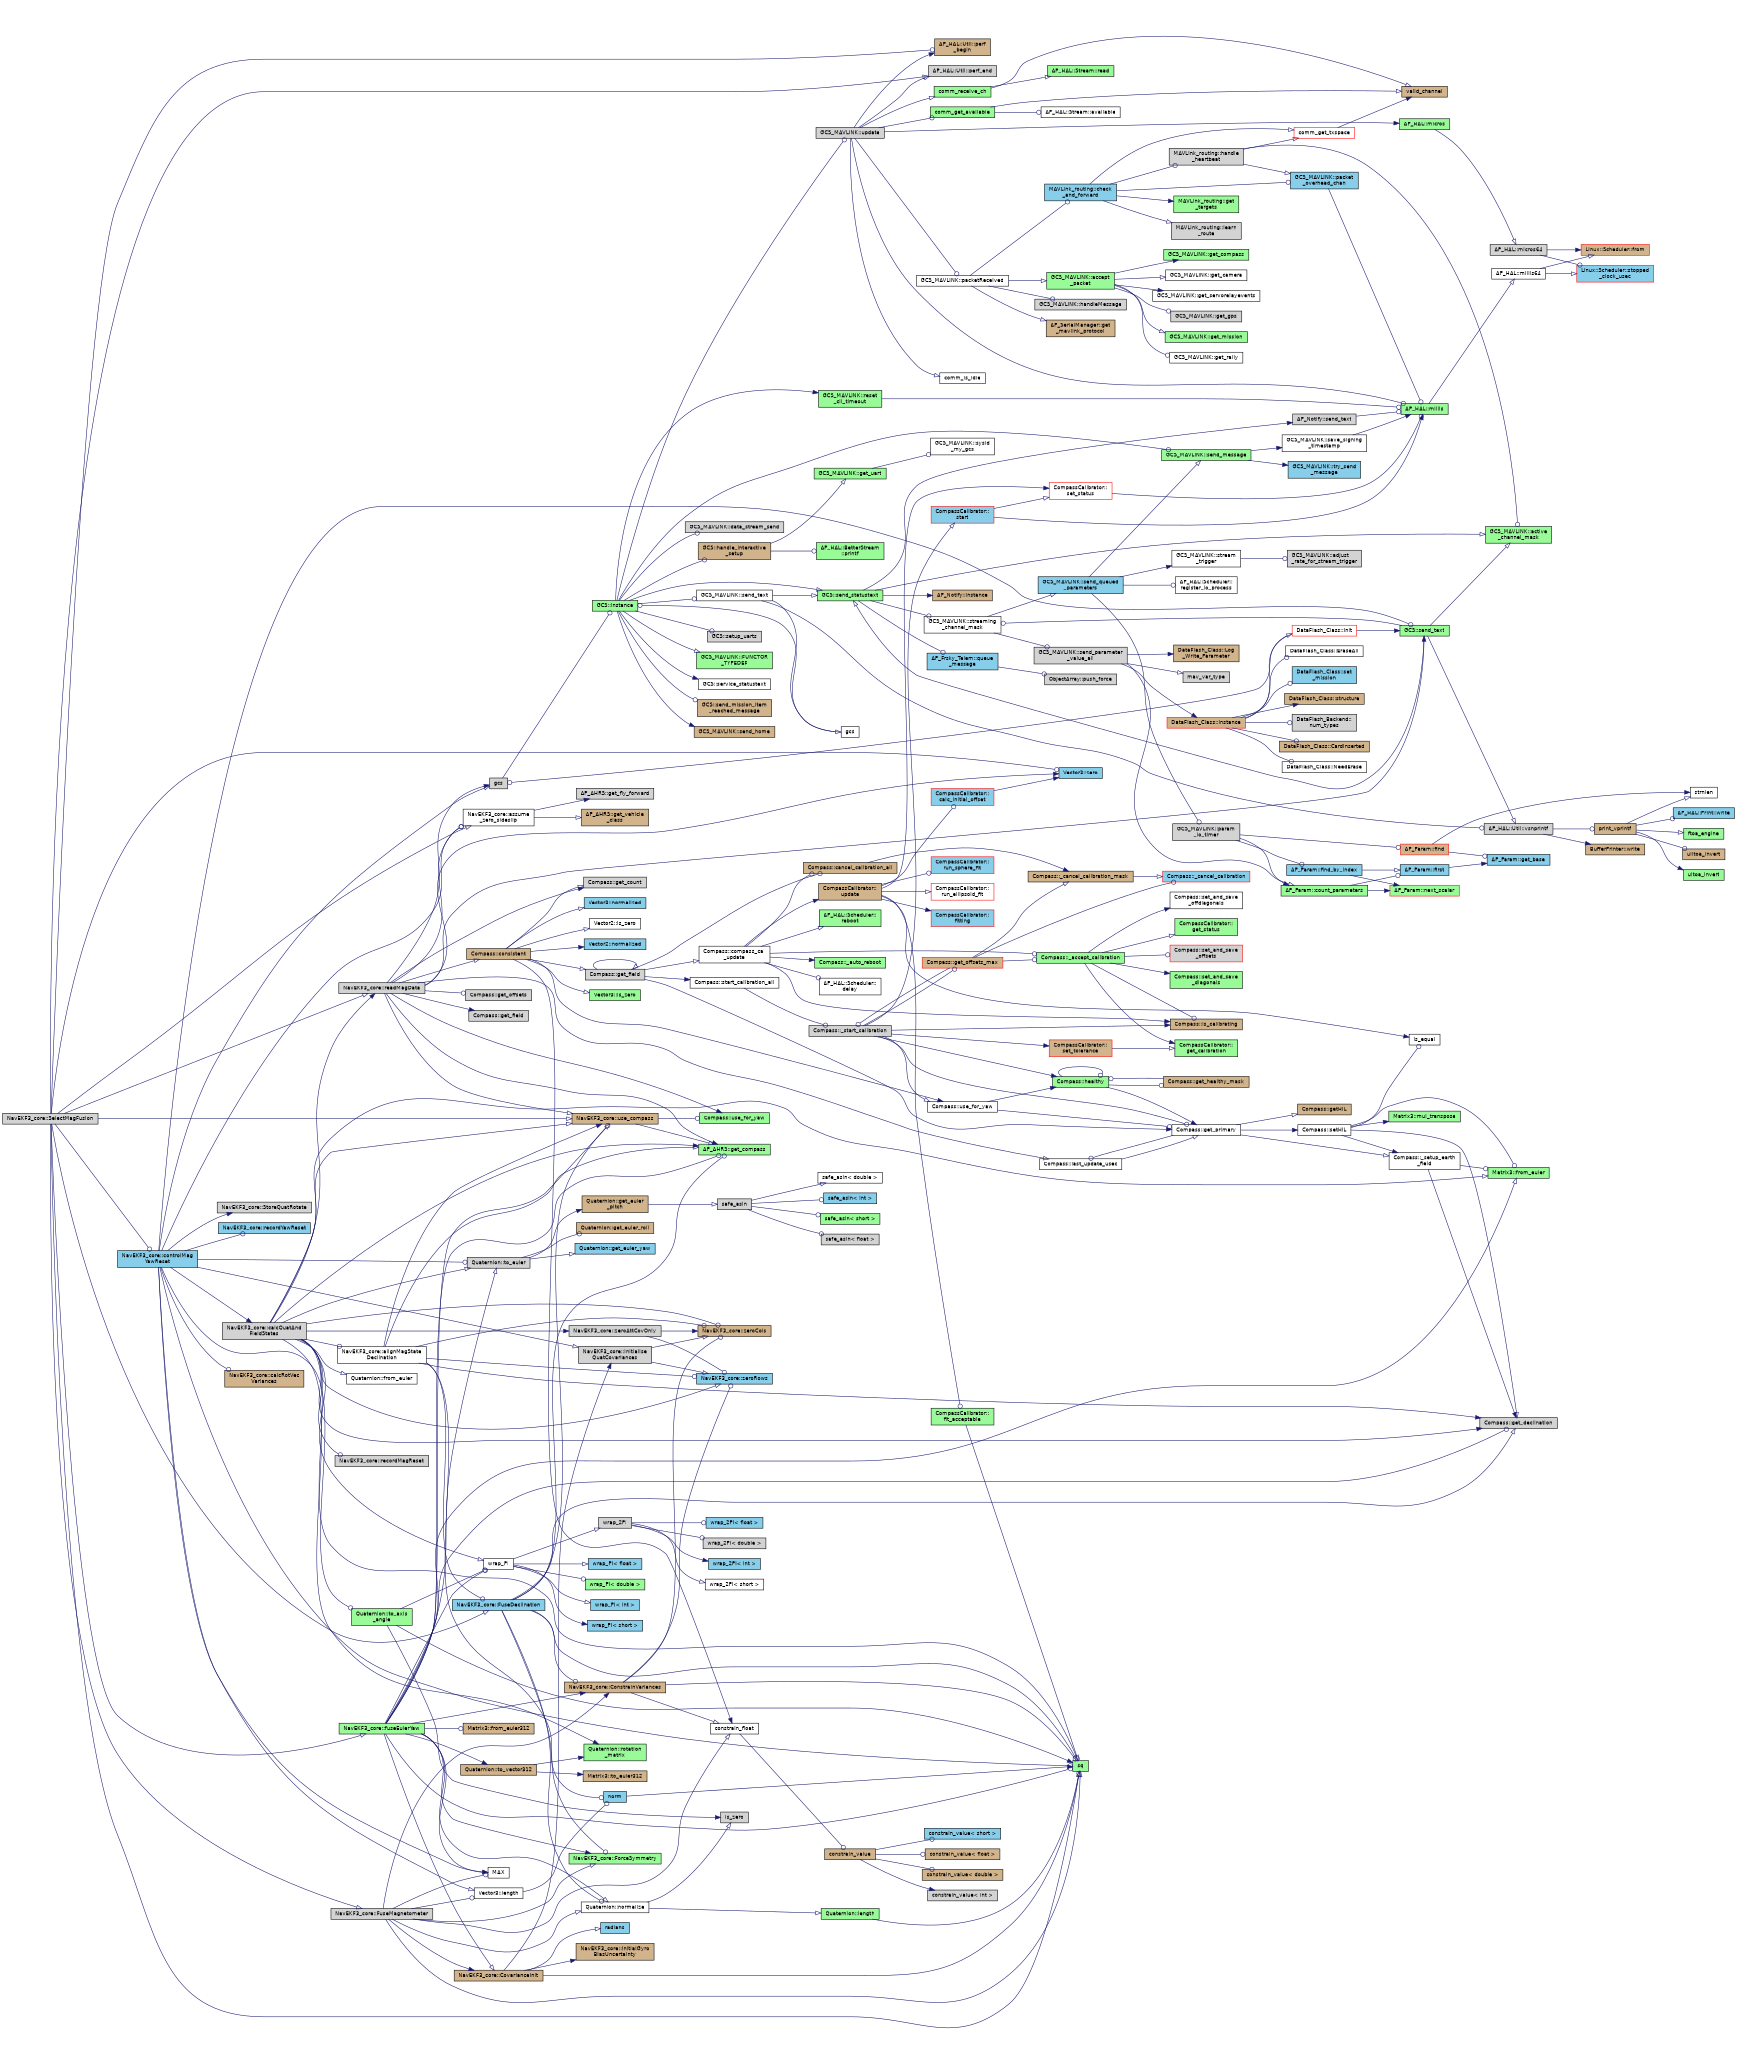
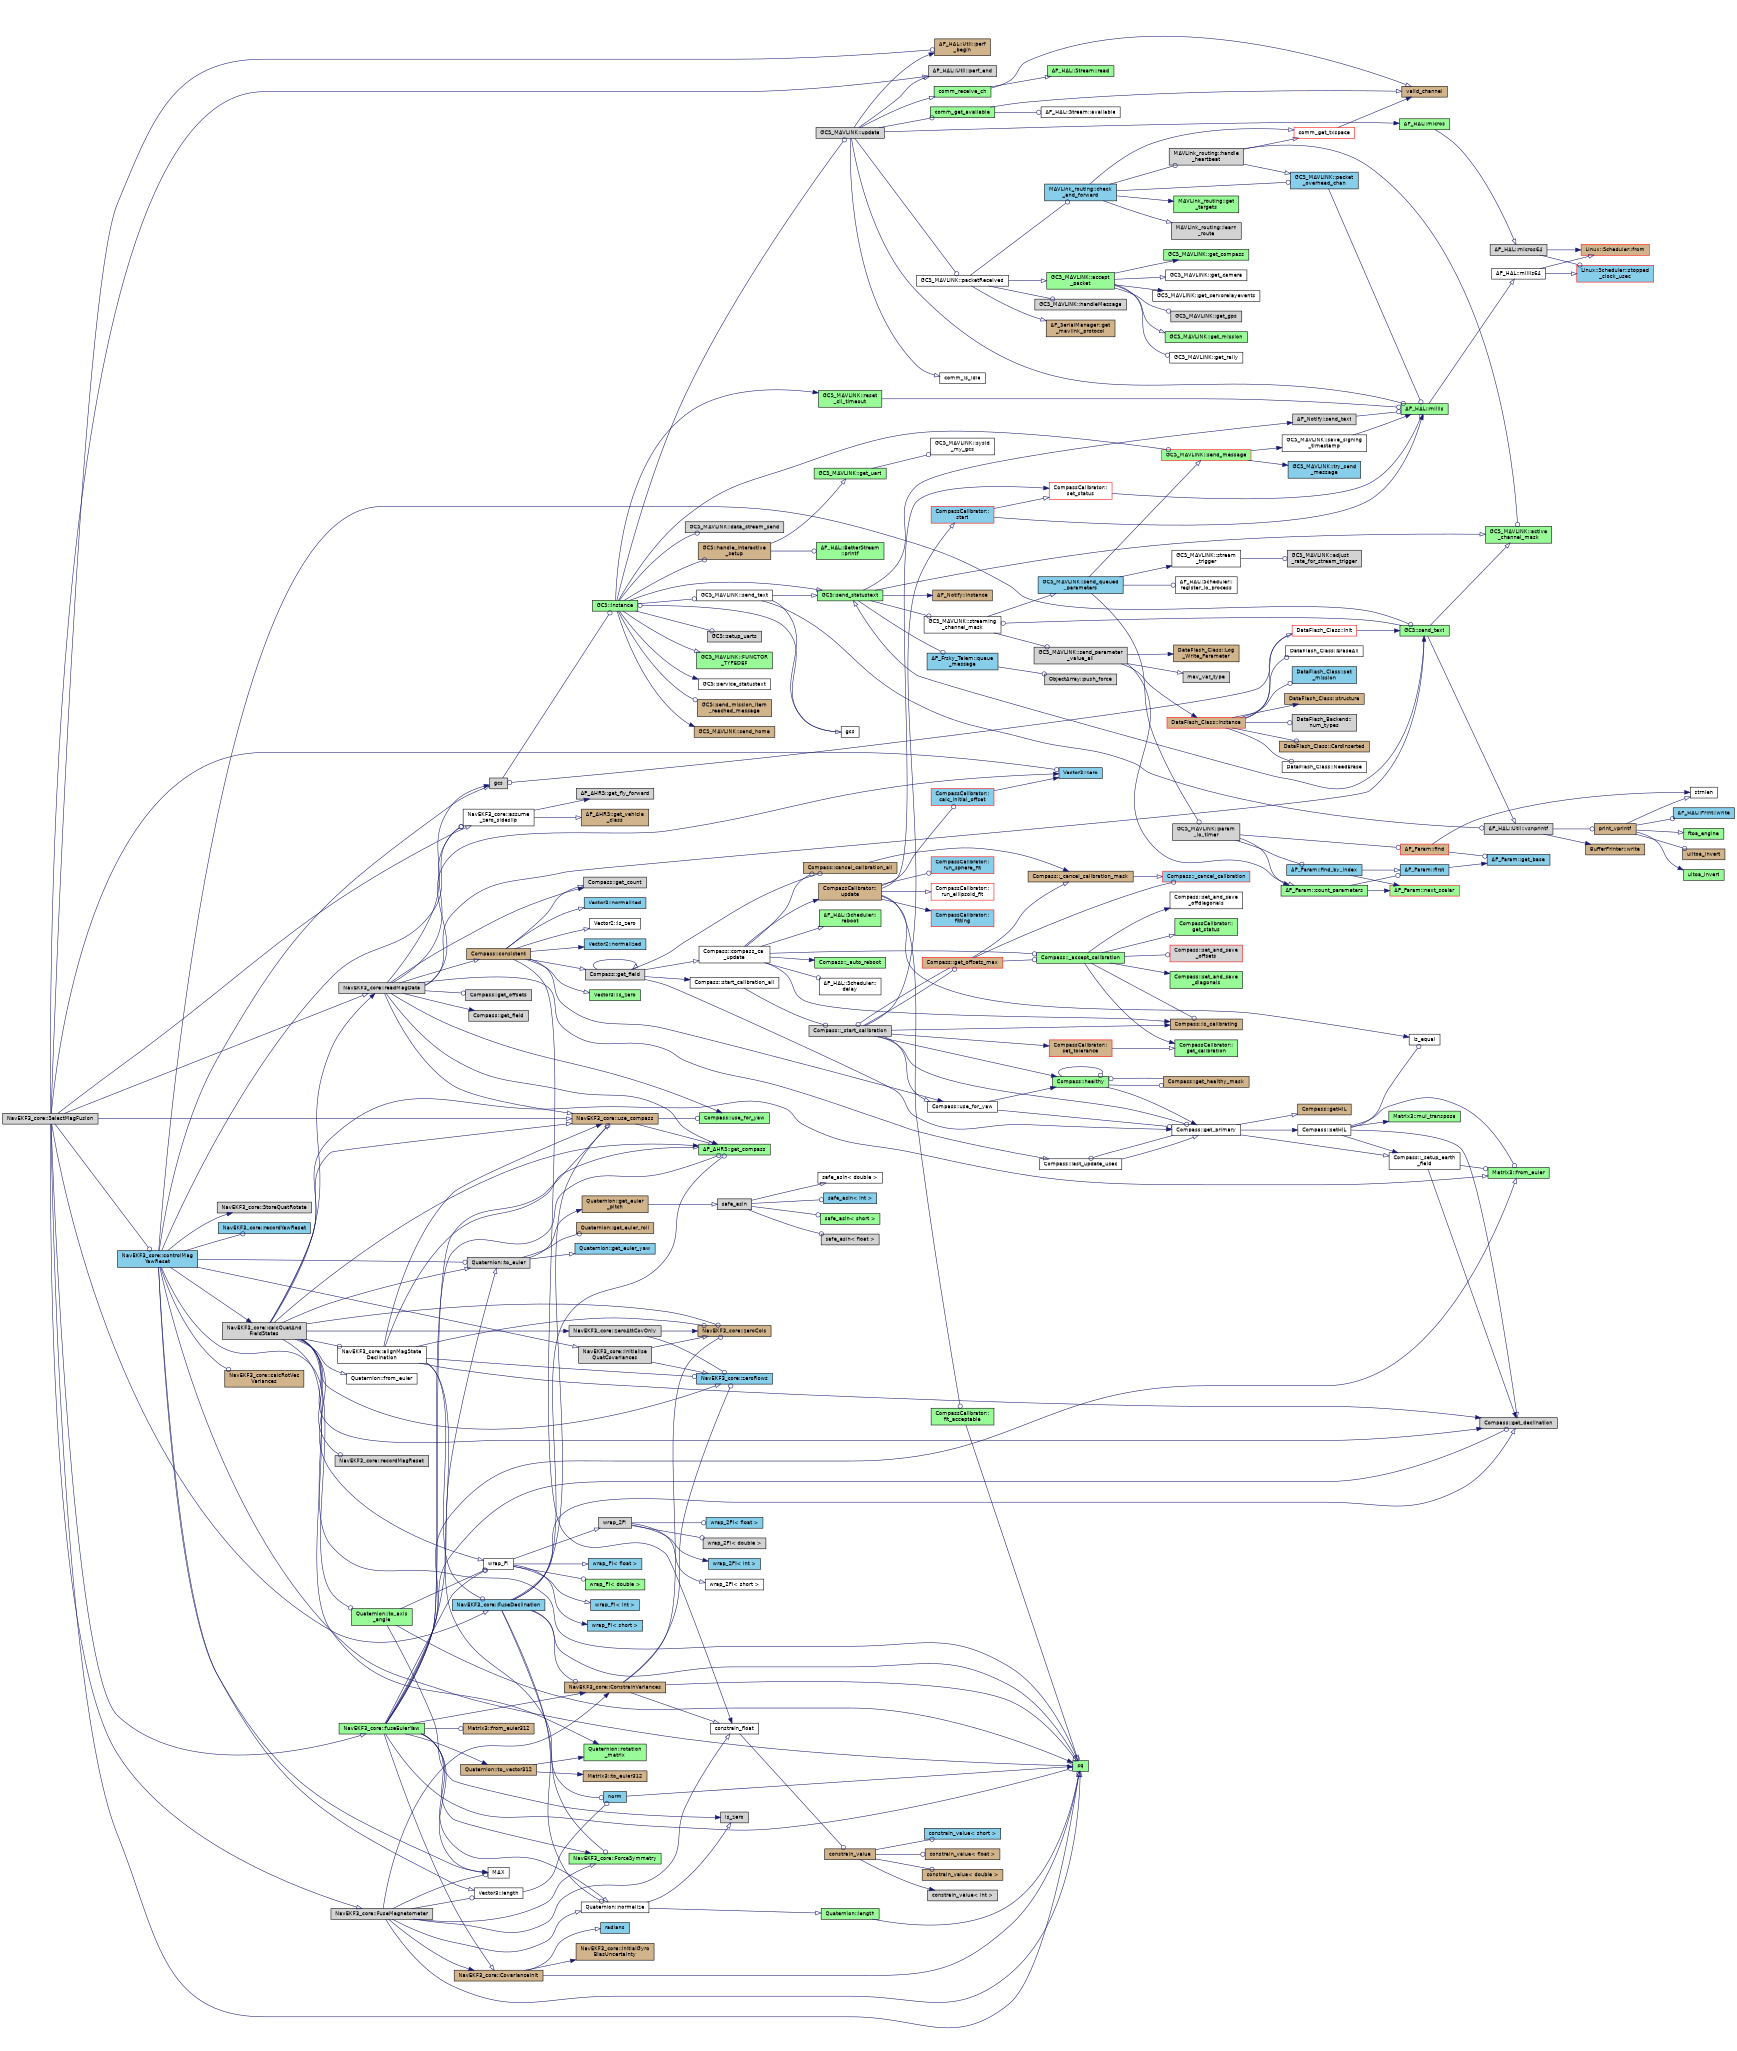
(1206, 455) -> (1206, 455)
(559, 1688) -> none
